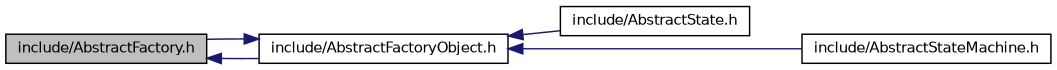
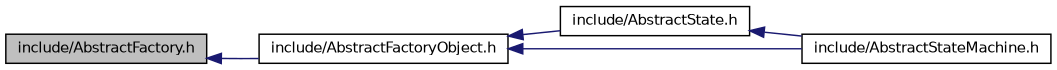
none -> (783, 34)
(225, 39) -> none
